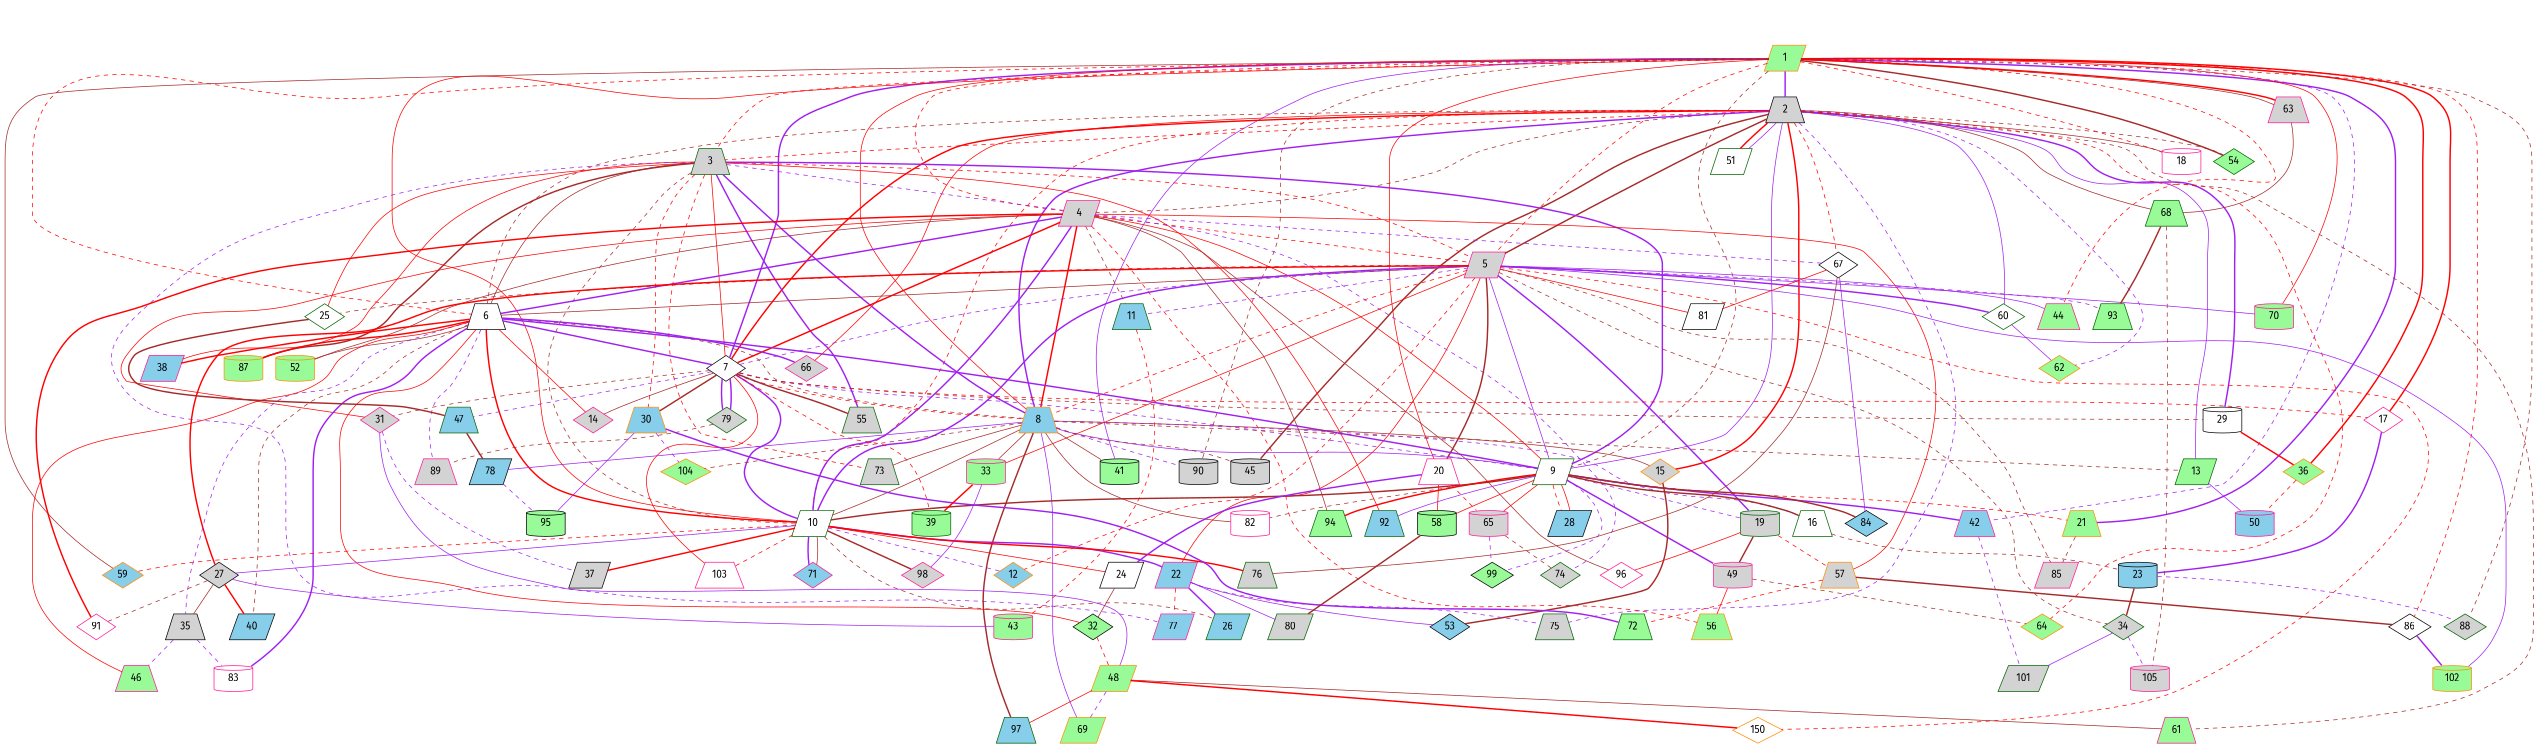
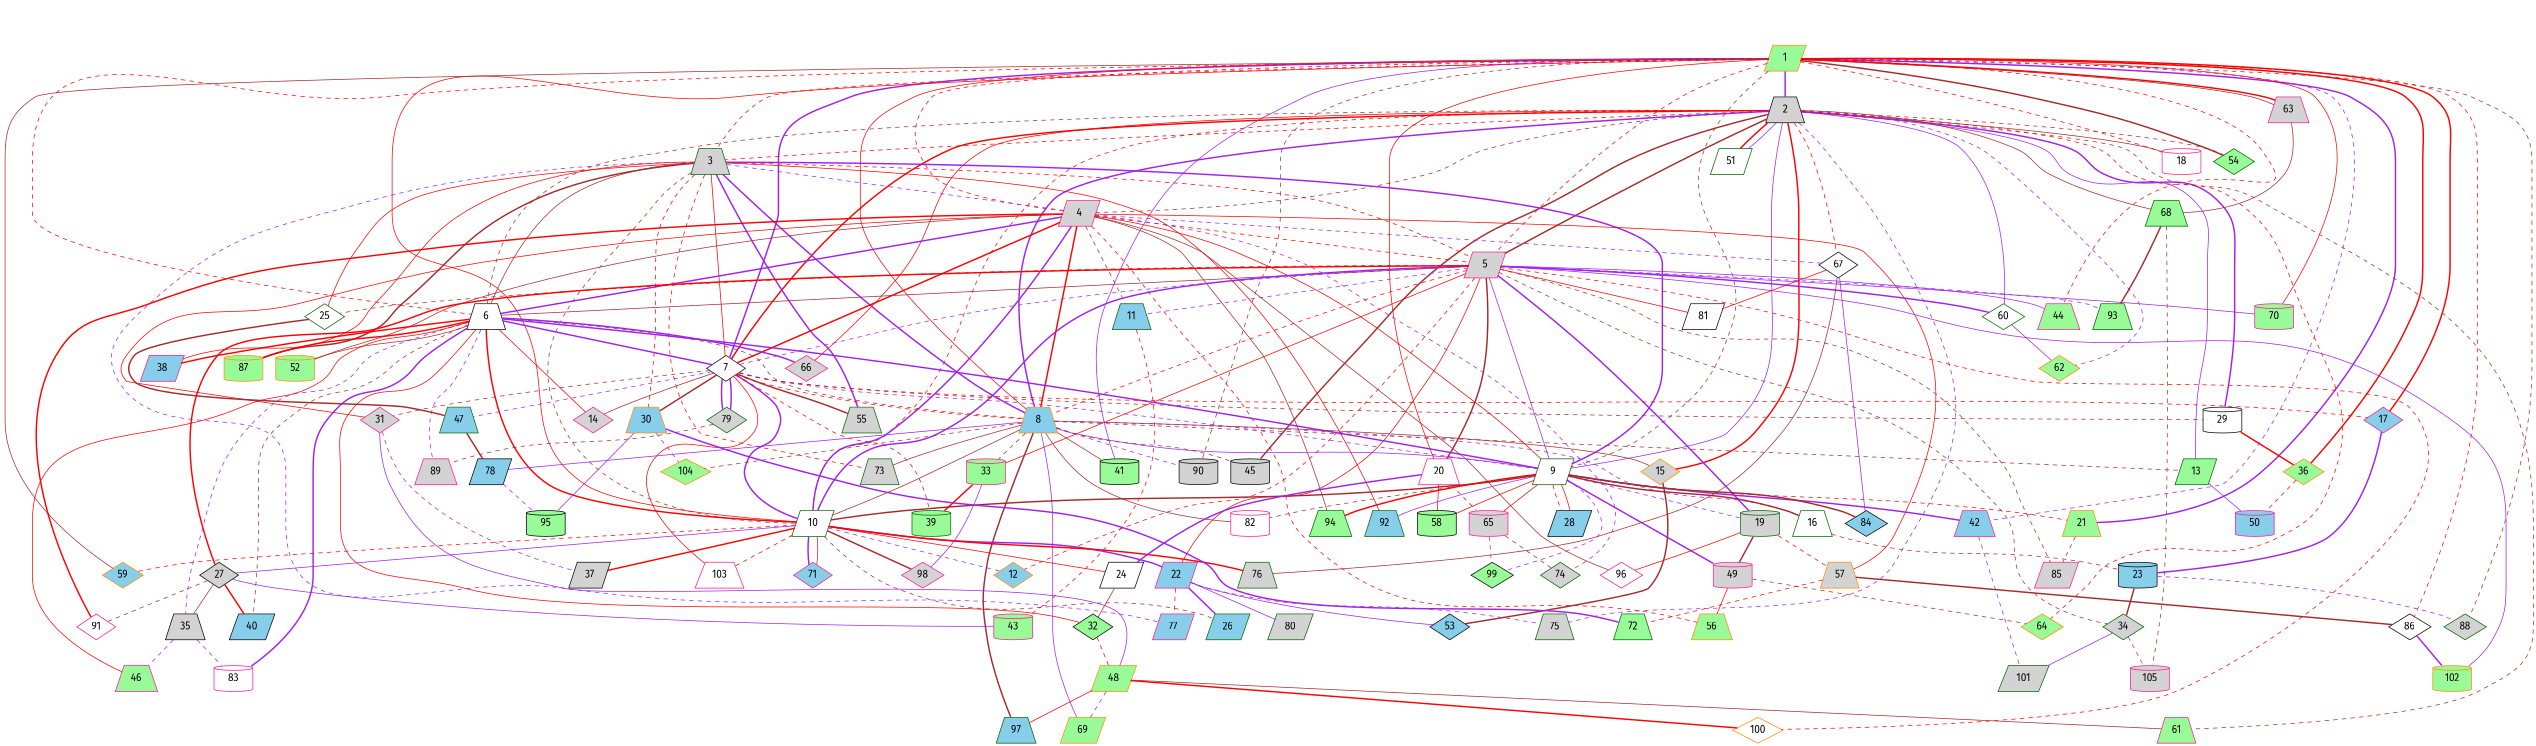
(2383, 420) -> (2383, 420)
(1012, 446) -> (1012, 446)
(1364, 575) -> none
(1758, 730) -> (1758, 730)
